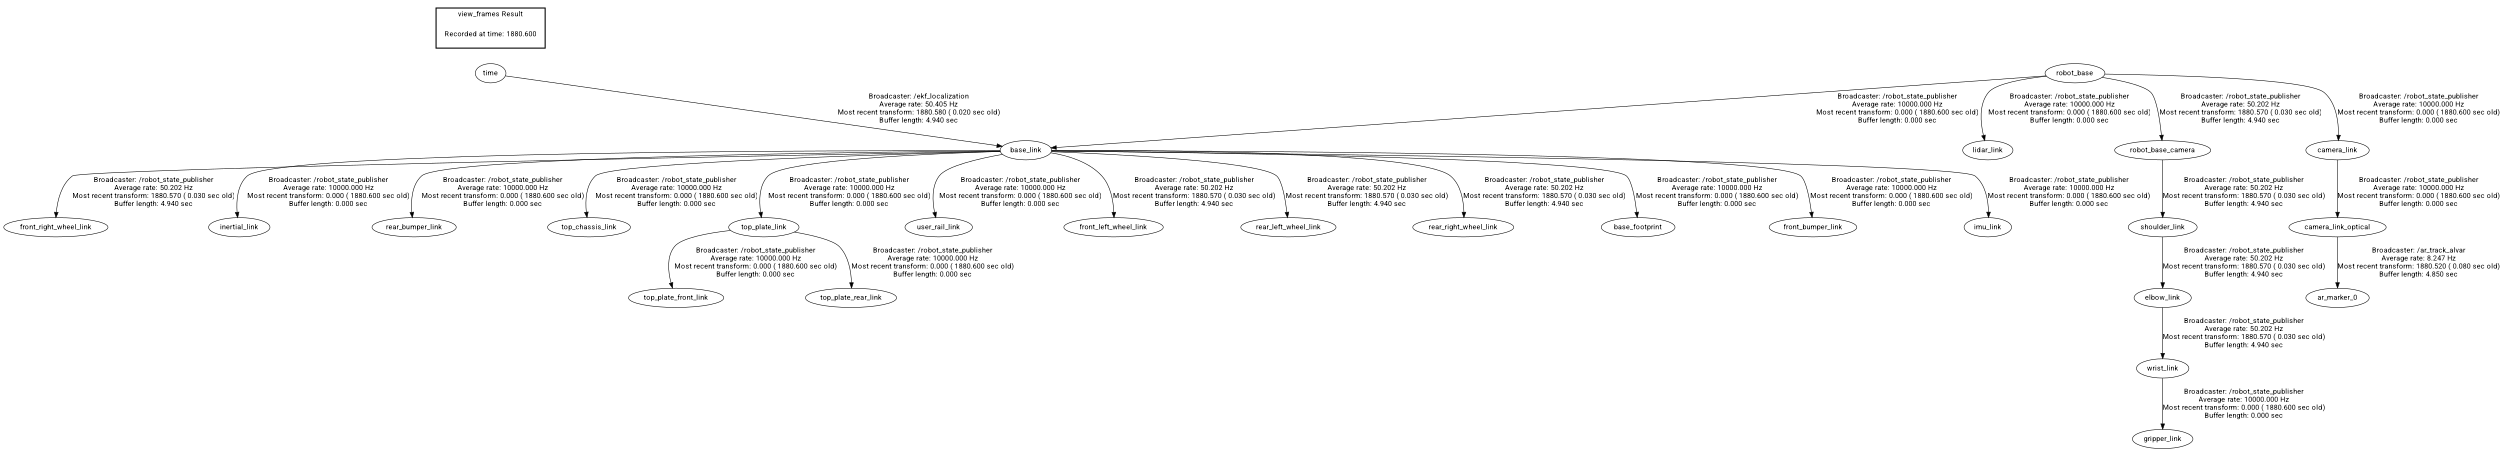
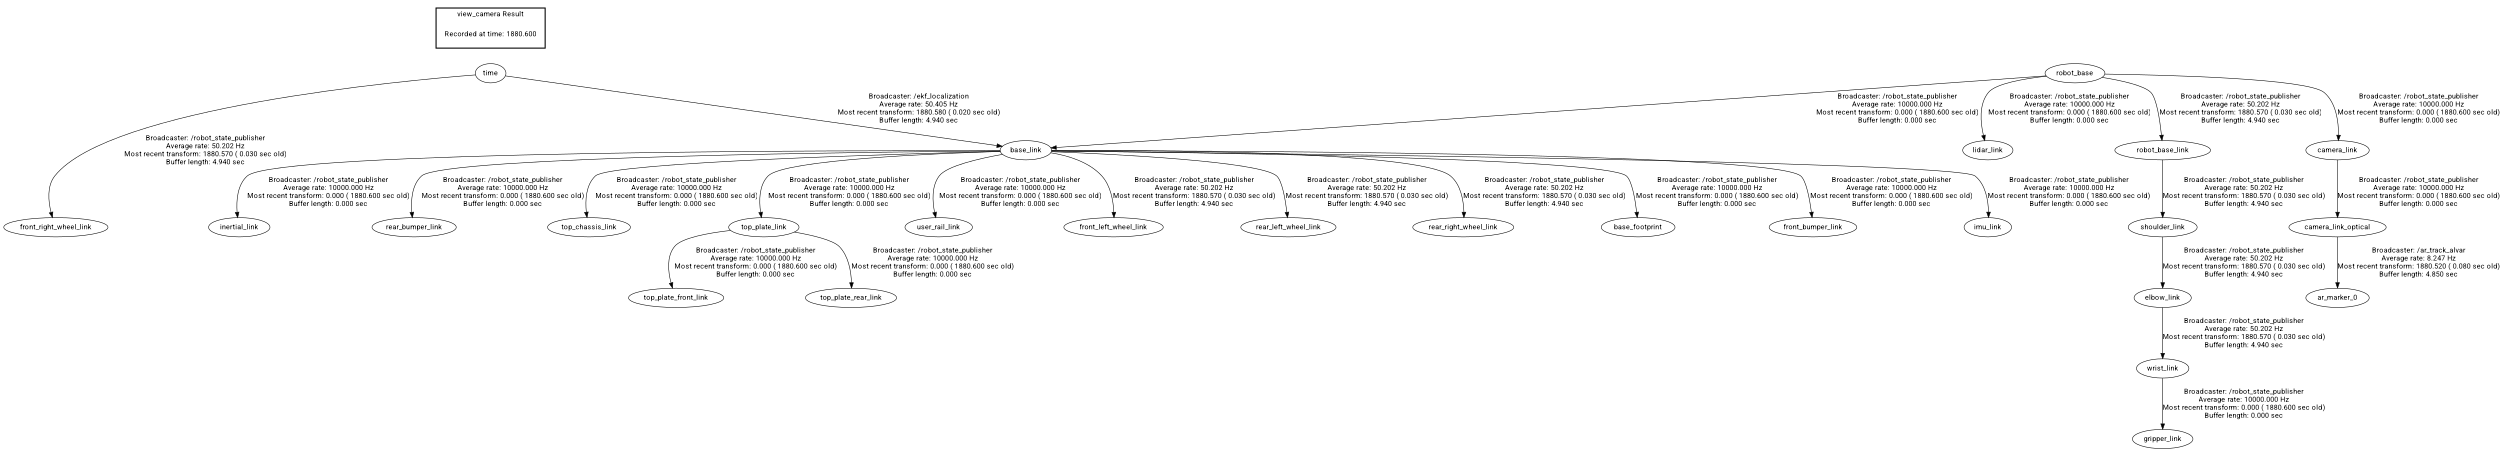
(491, 14) -> (491, 14)
(2163, 150) -> (2163, 150)
(492, 162) -> (240, 106)
